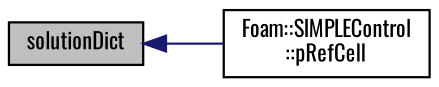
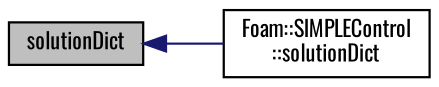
(327, 44) -> (327, 44)
